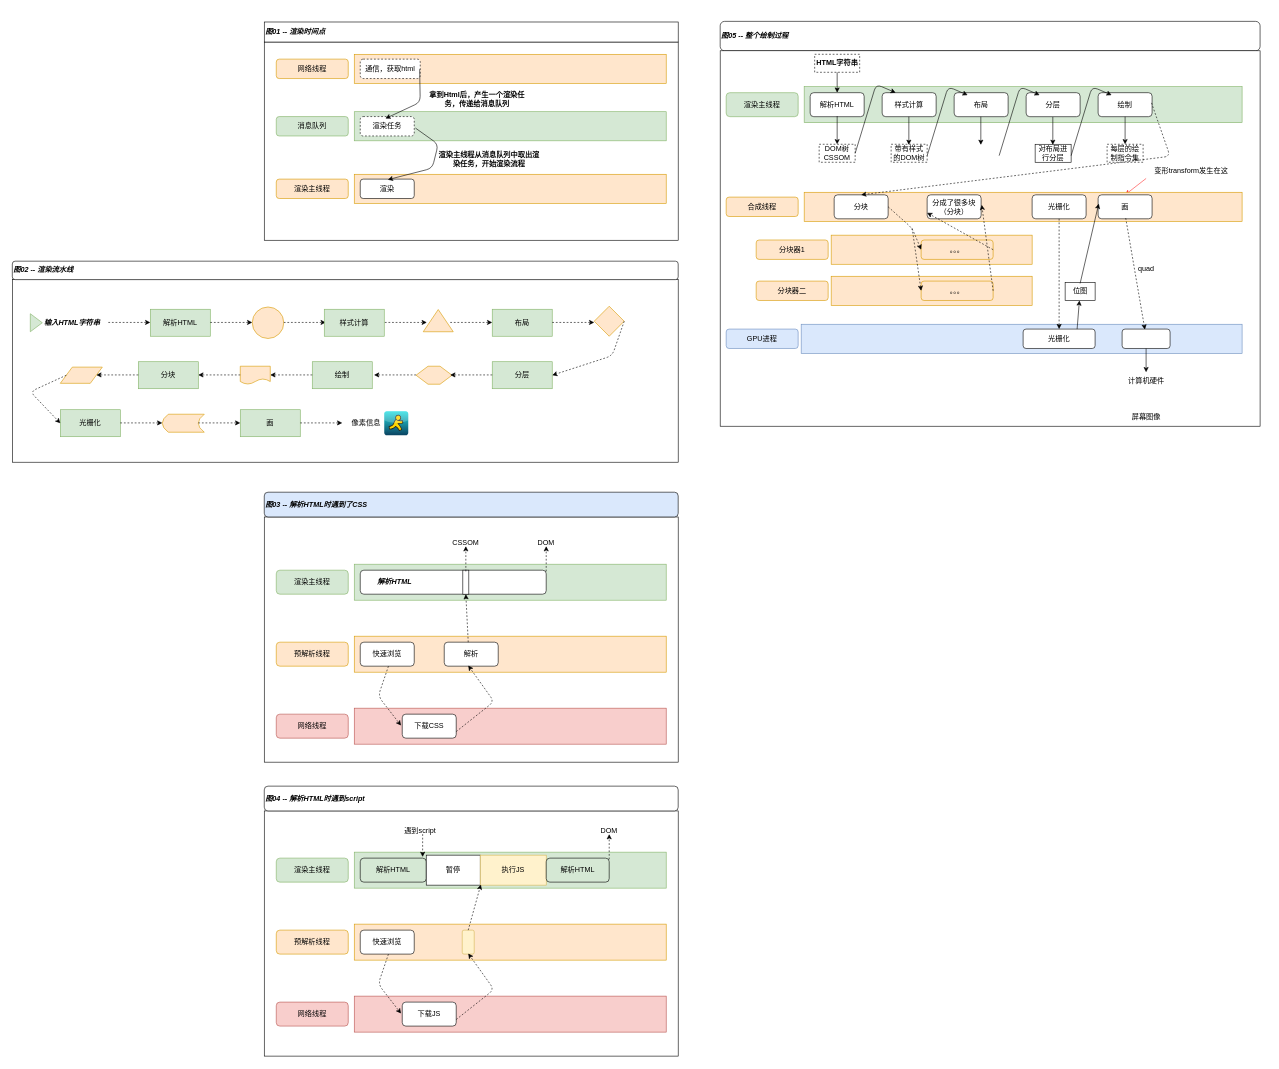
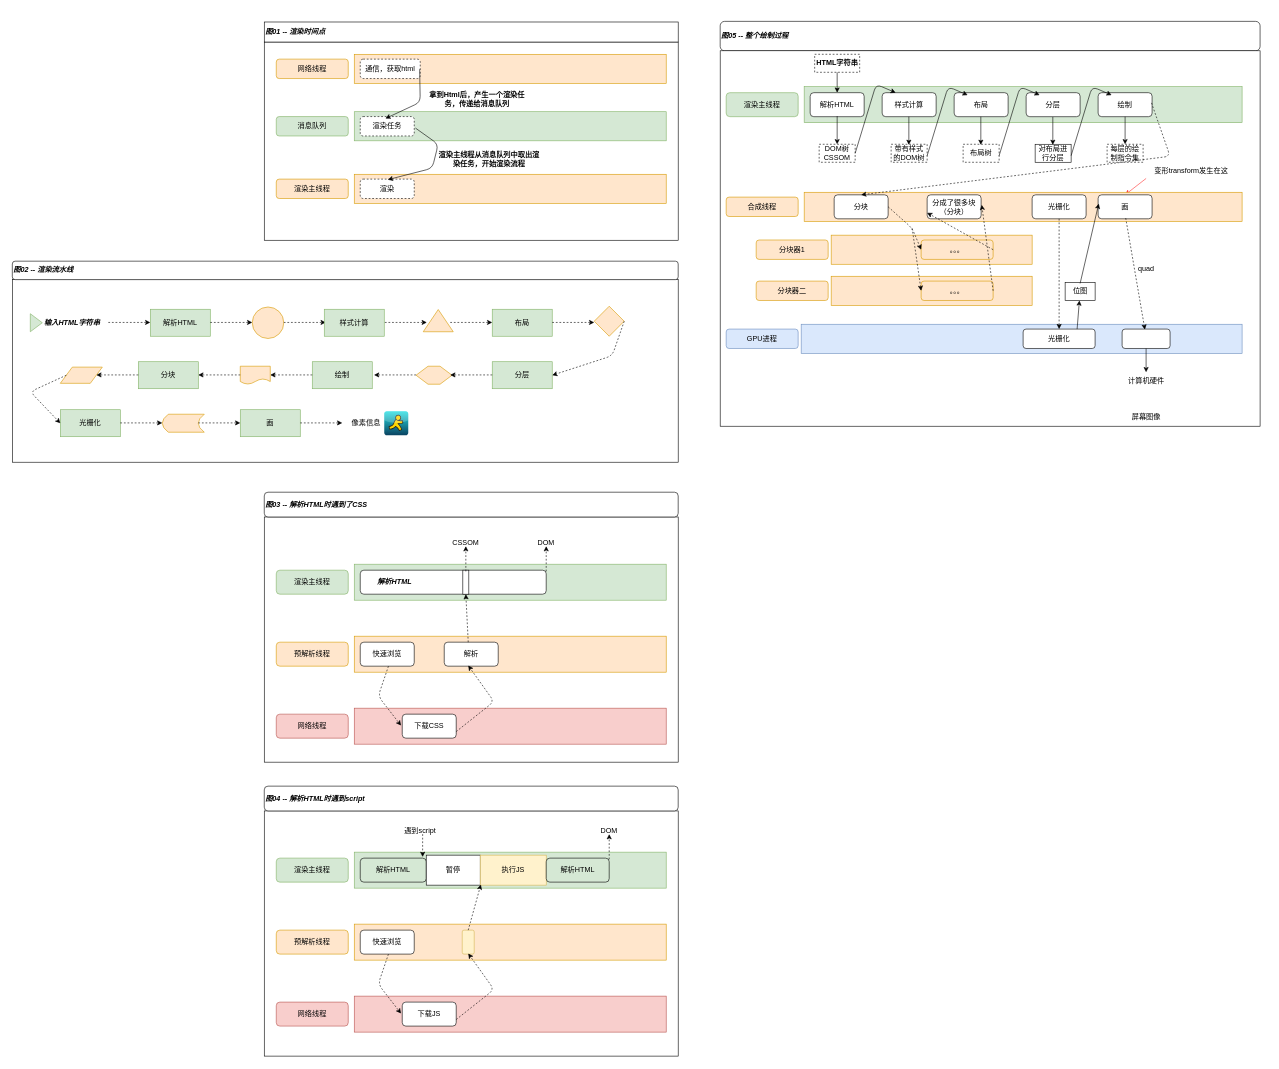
none -> (981, 153)
(387, 189) -> (387, 189)
(471, 505) -> (471, 505)
